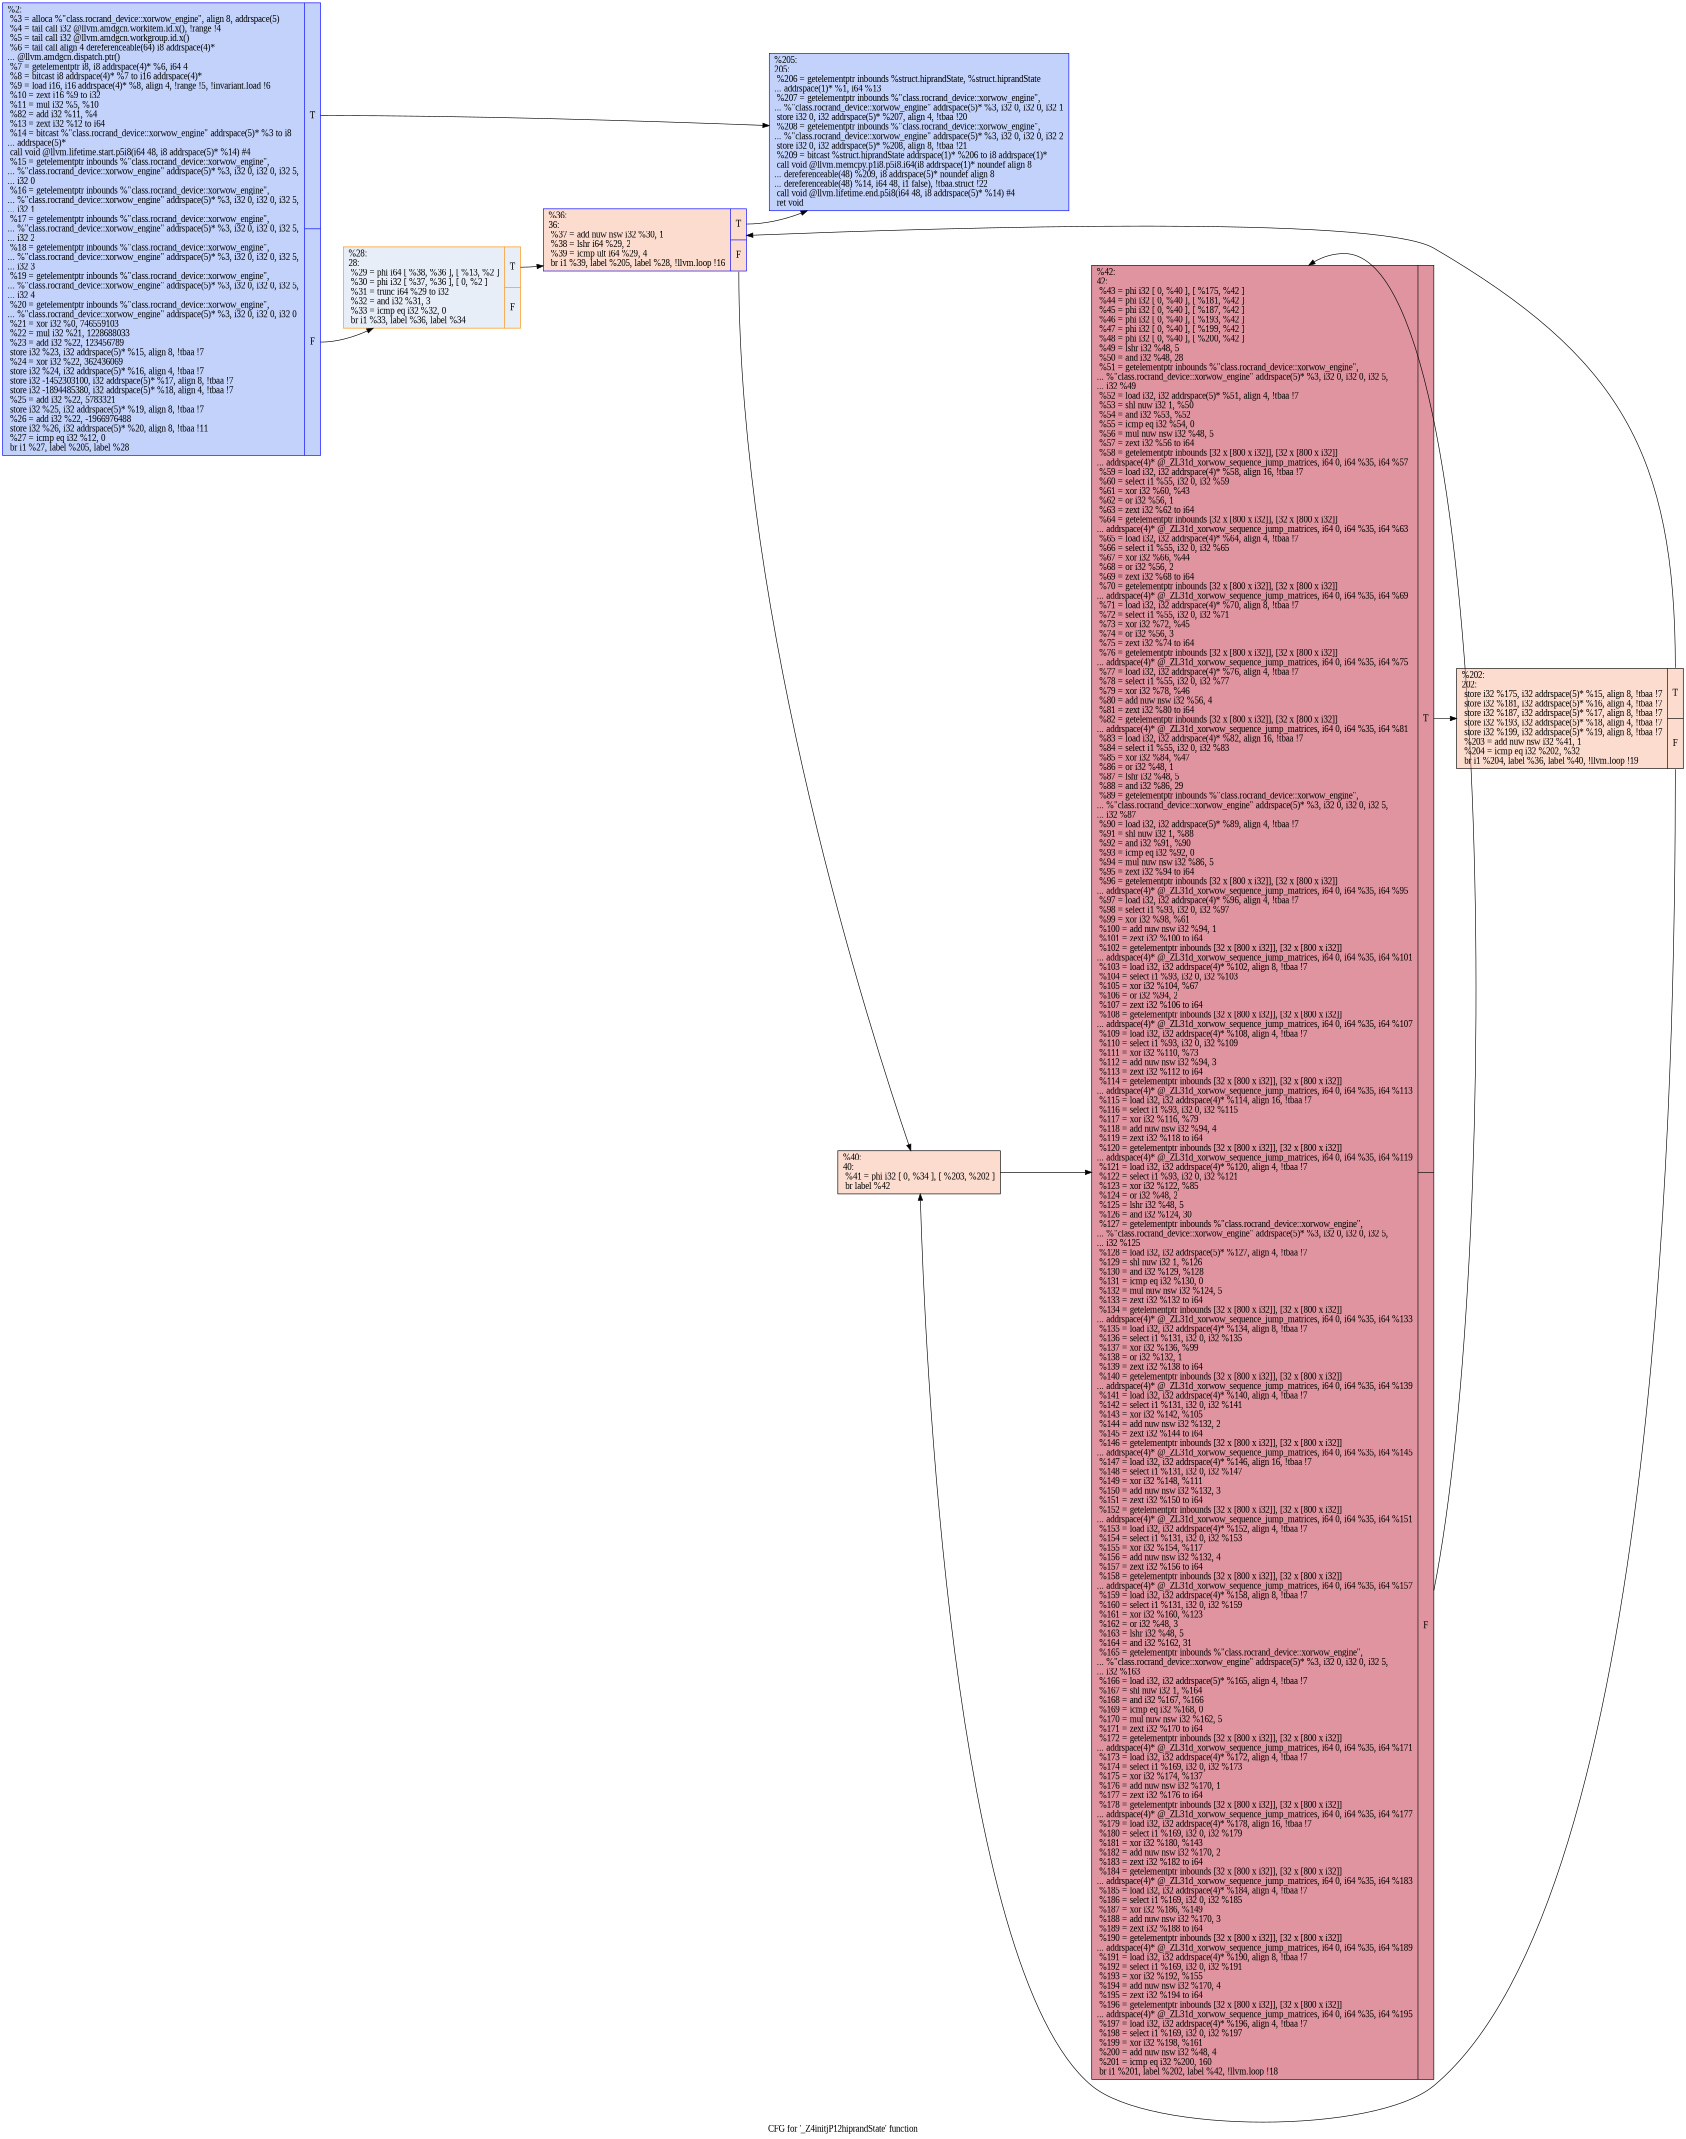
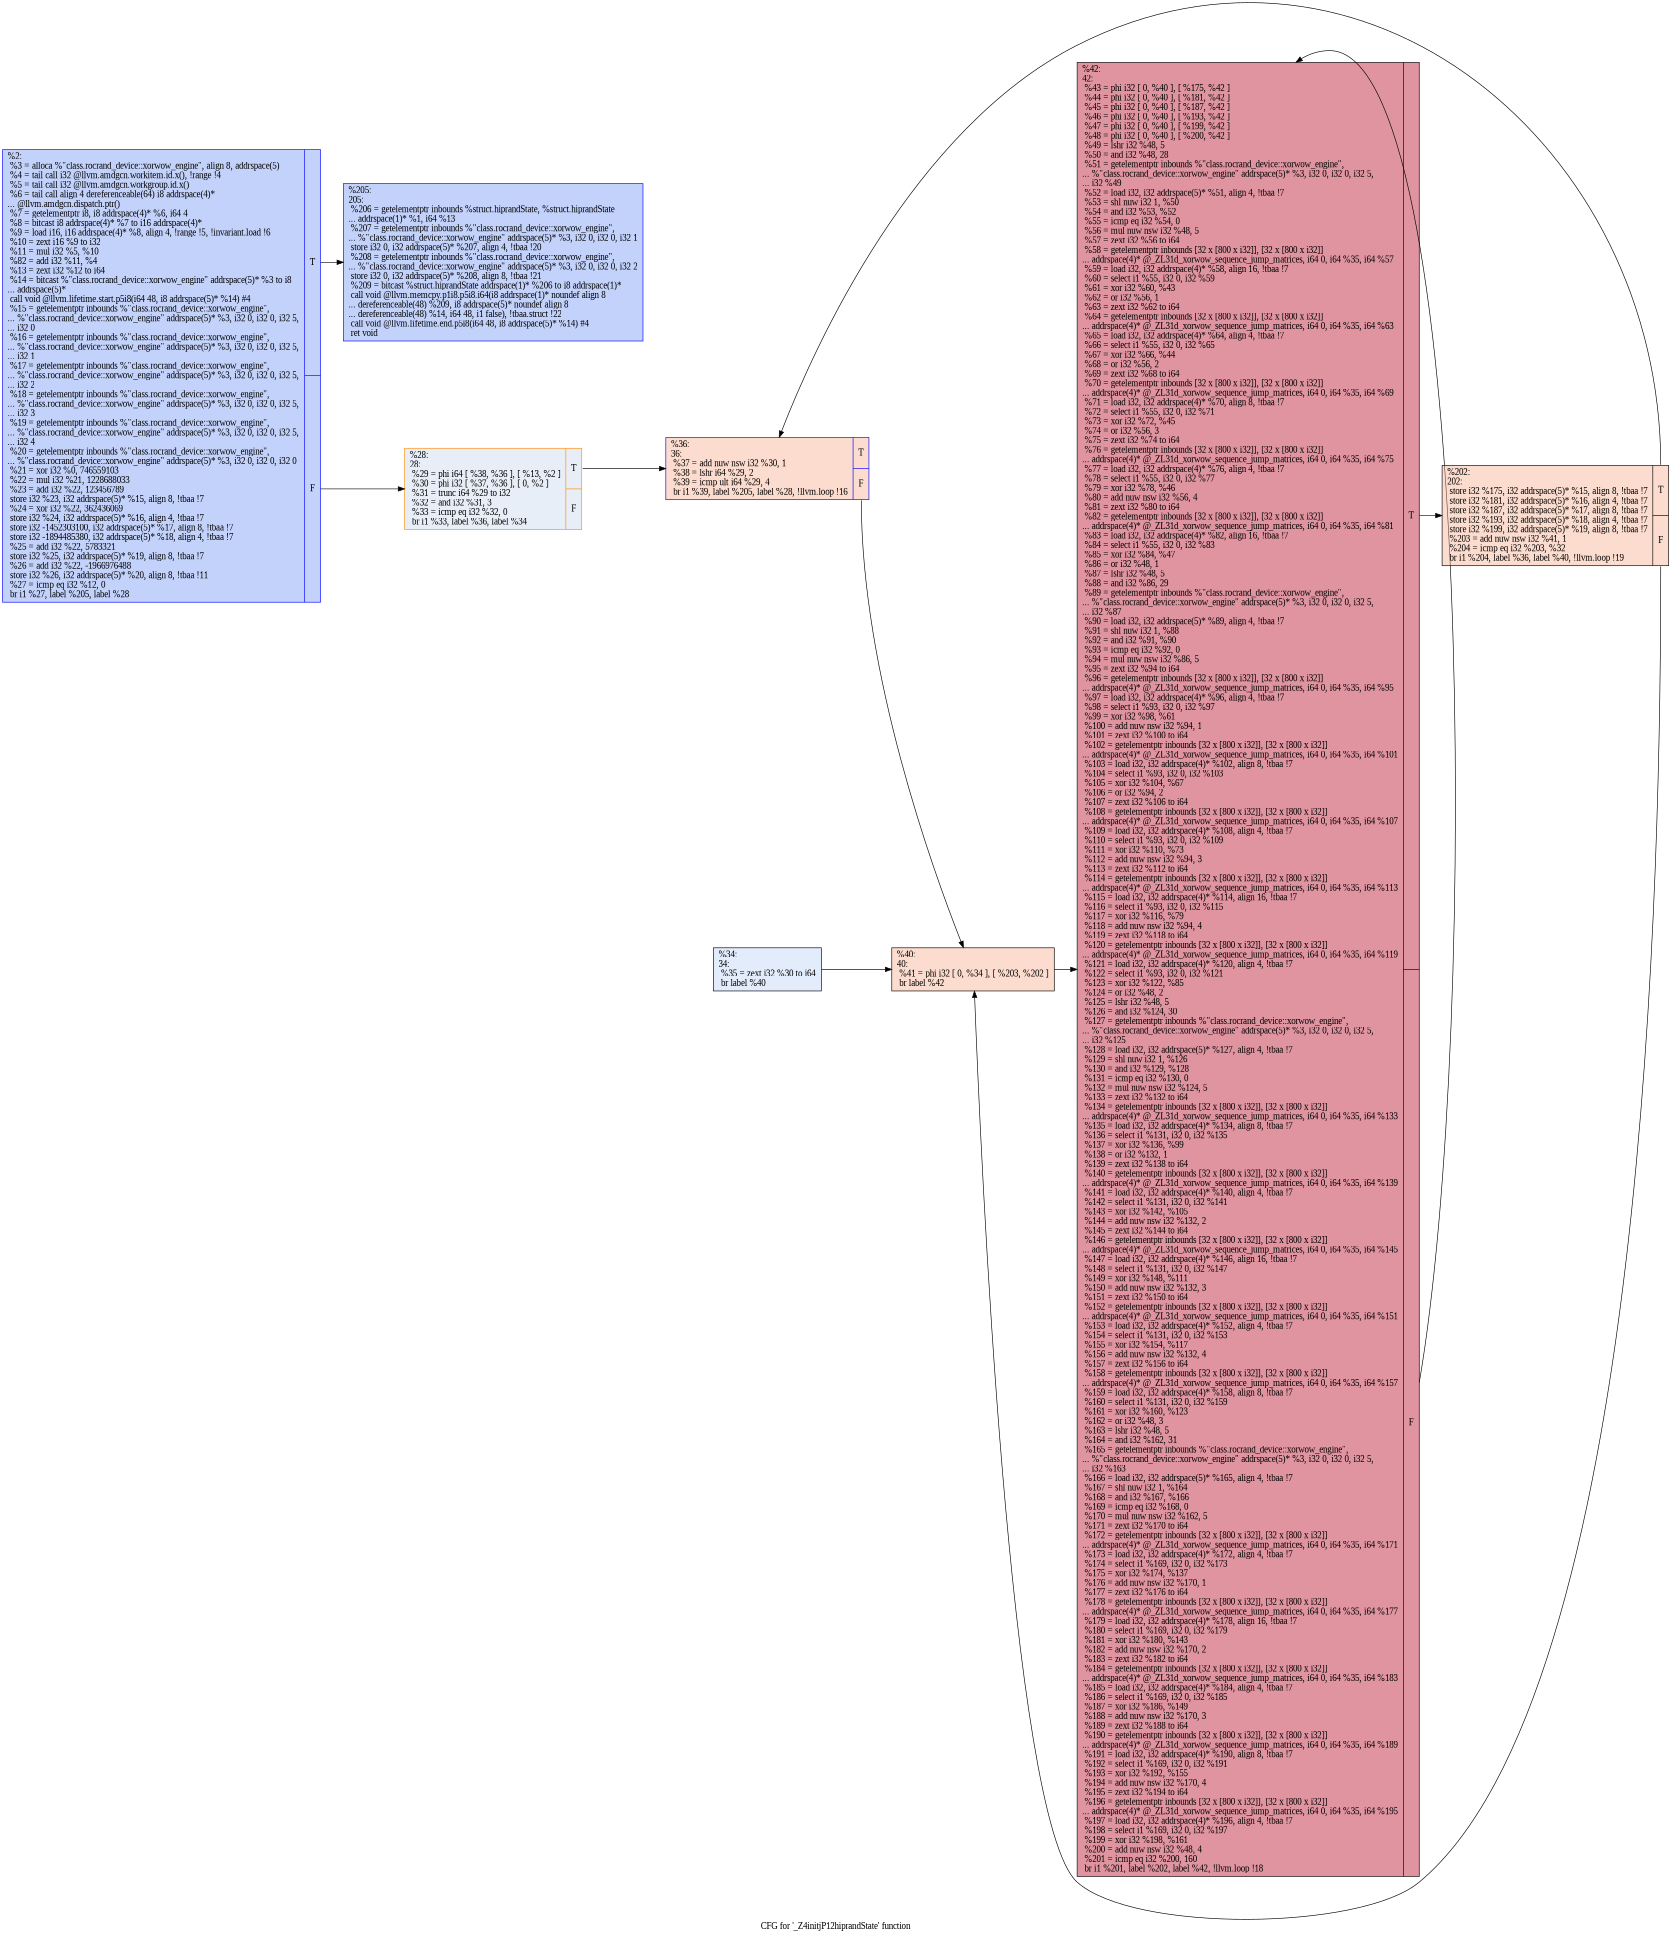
(774, 221) -> none
(1521, 751) -> (1507, 549)
none -> (767, 969)
